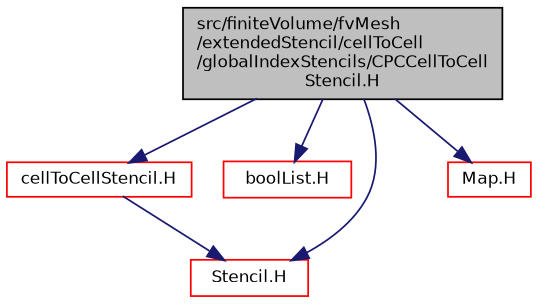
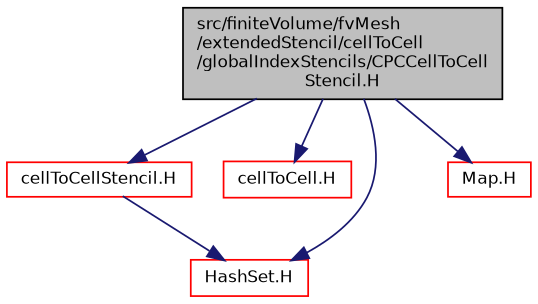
(287, 180) -> (287, 180)
(249, 278) -> (249, 278)
